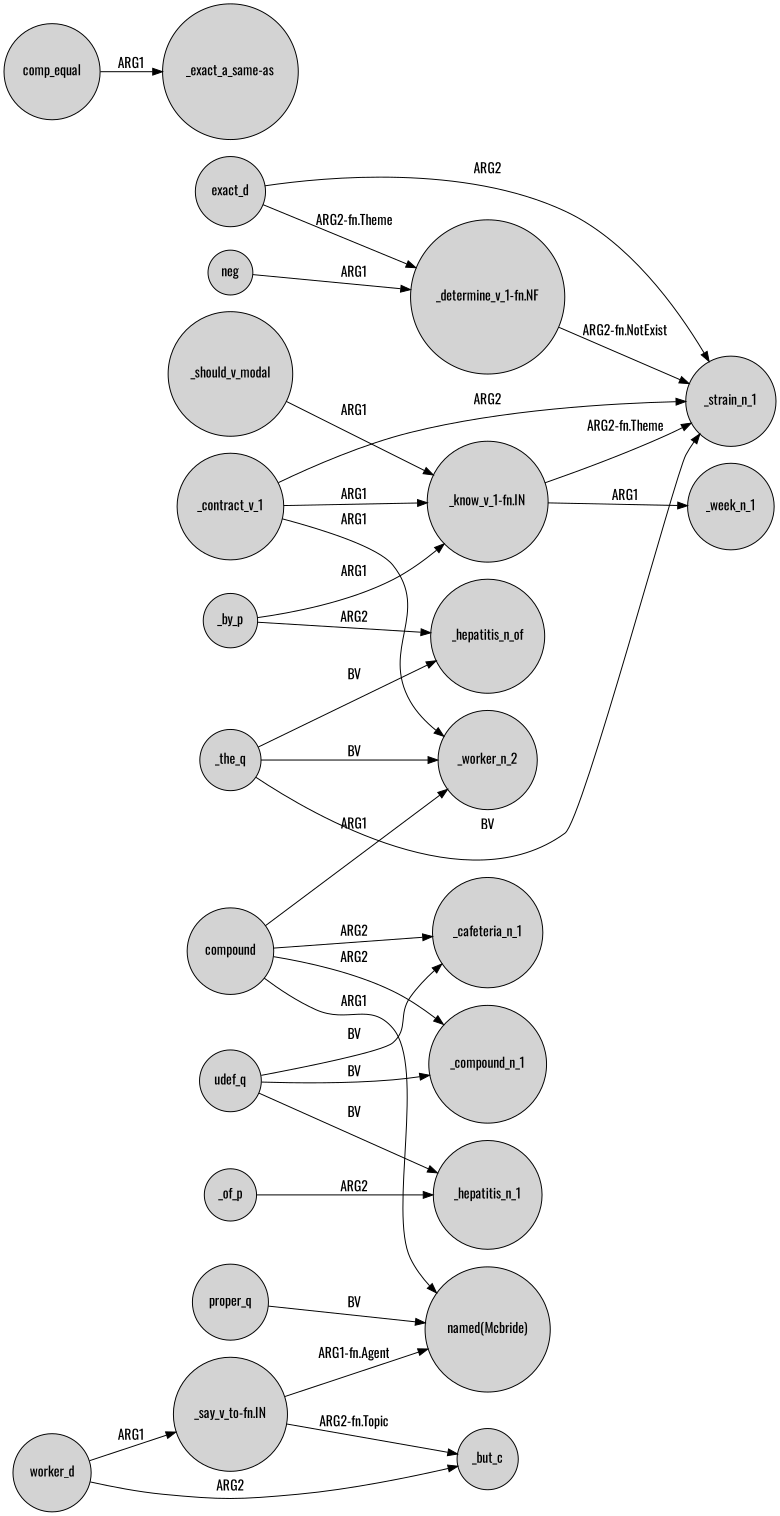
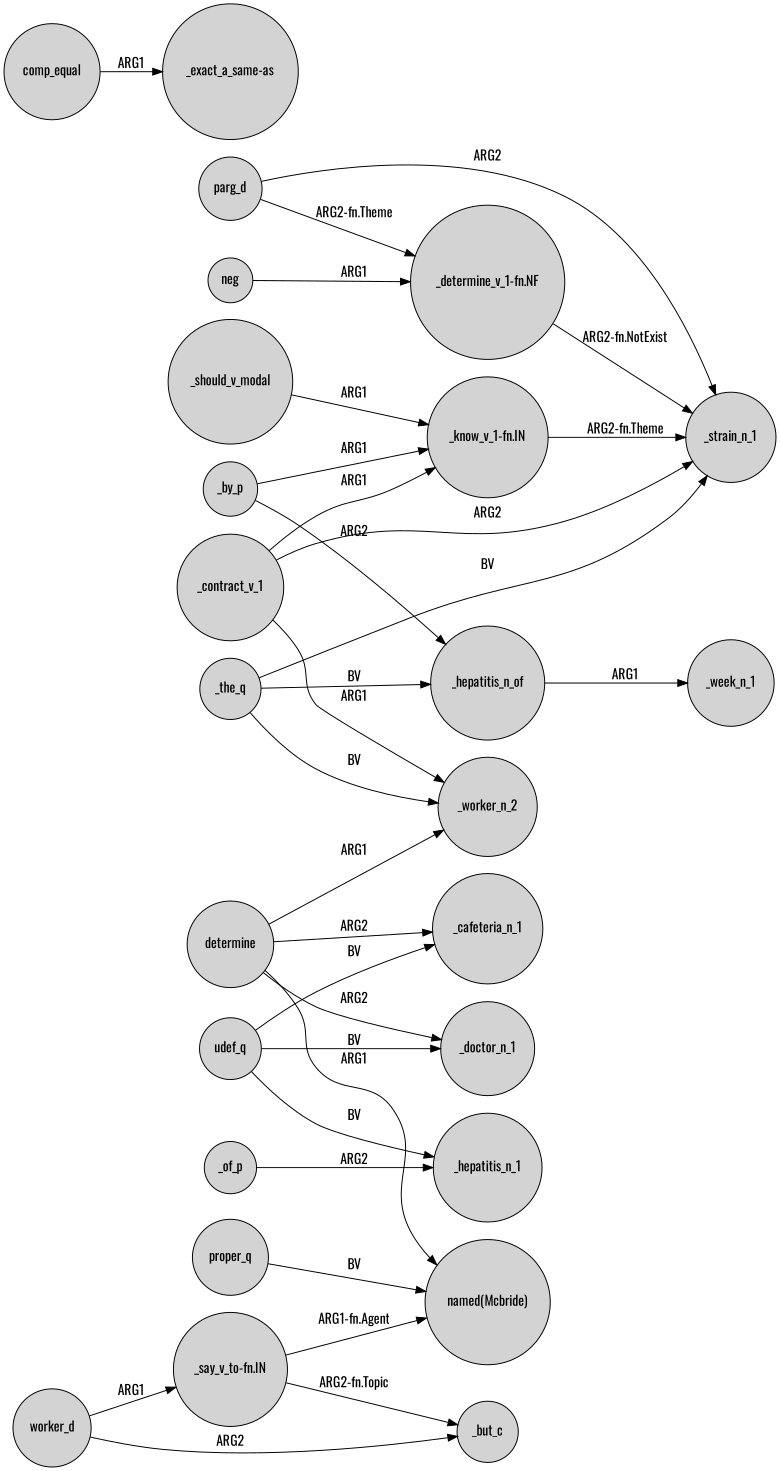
(230, 192) -> (230, 189)
(613, 504) -> (611, 683)
(230, 951) -> (230, 944)
(488, 1064) -> (488, 1049)
